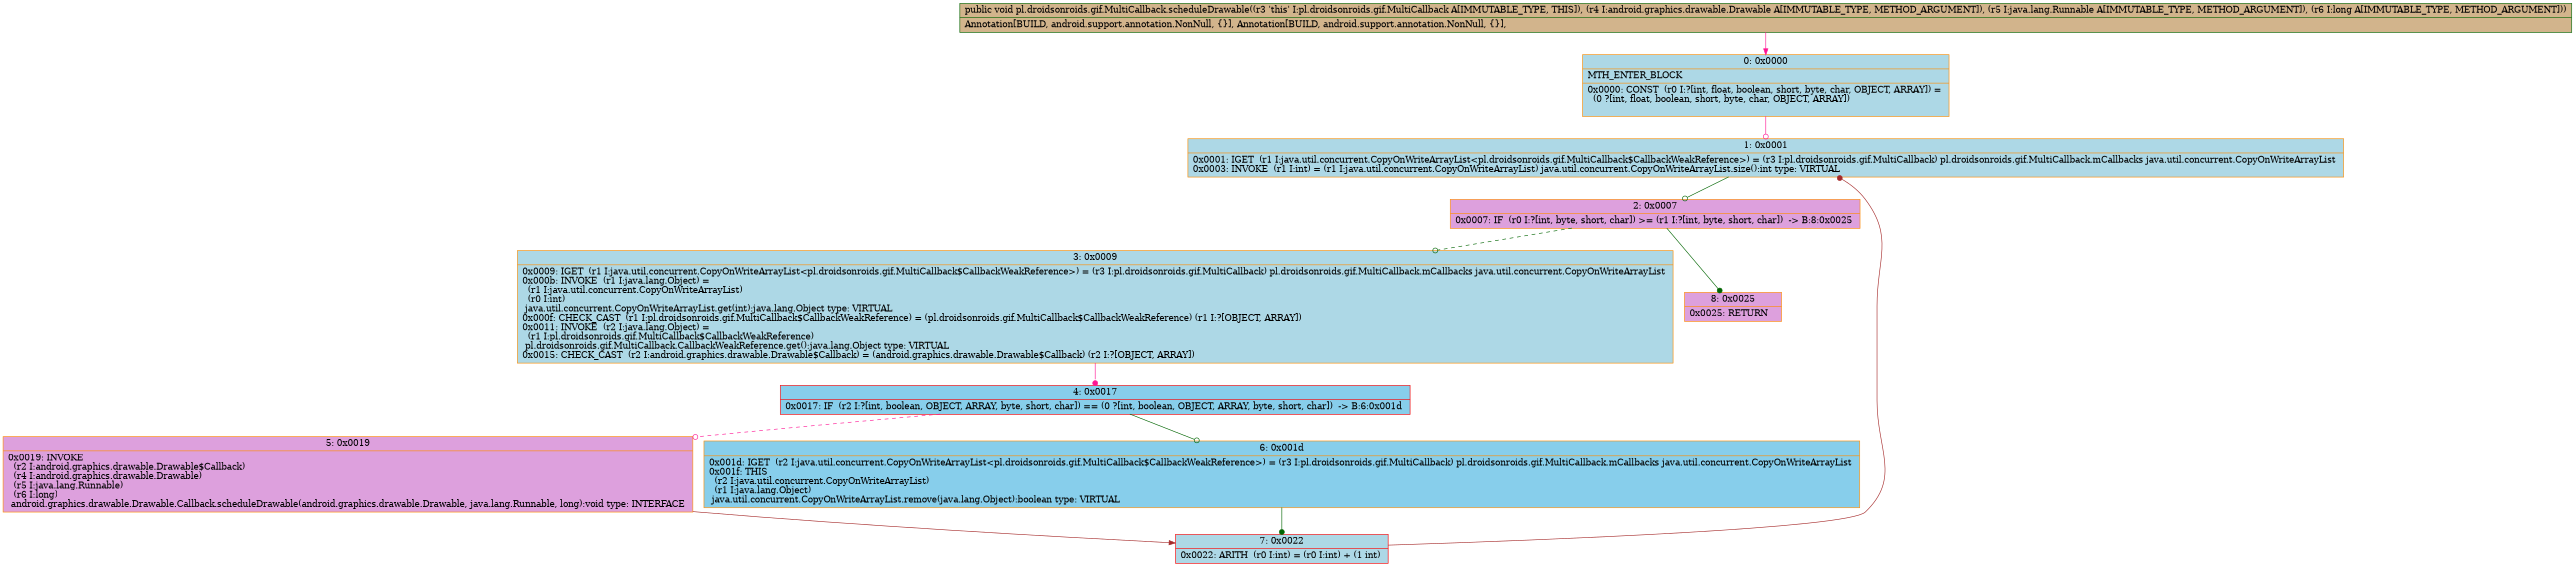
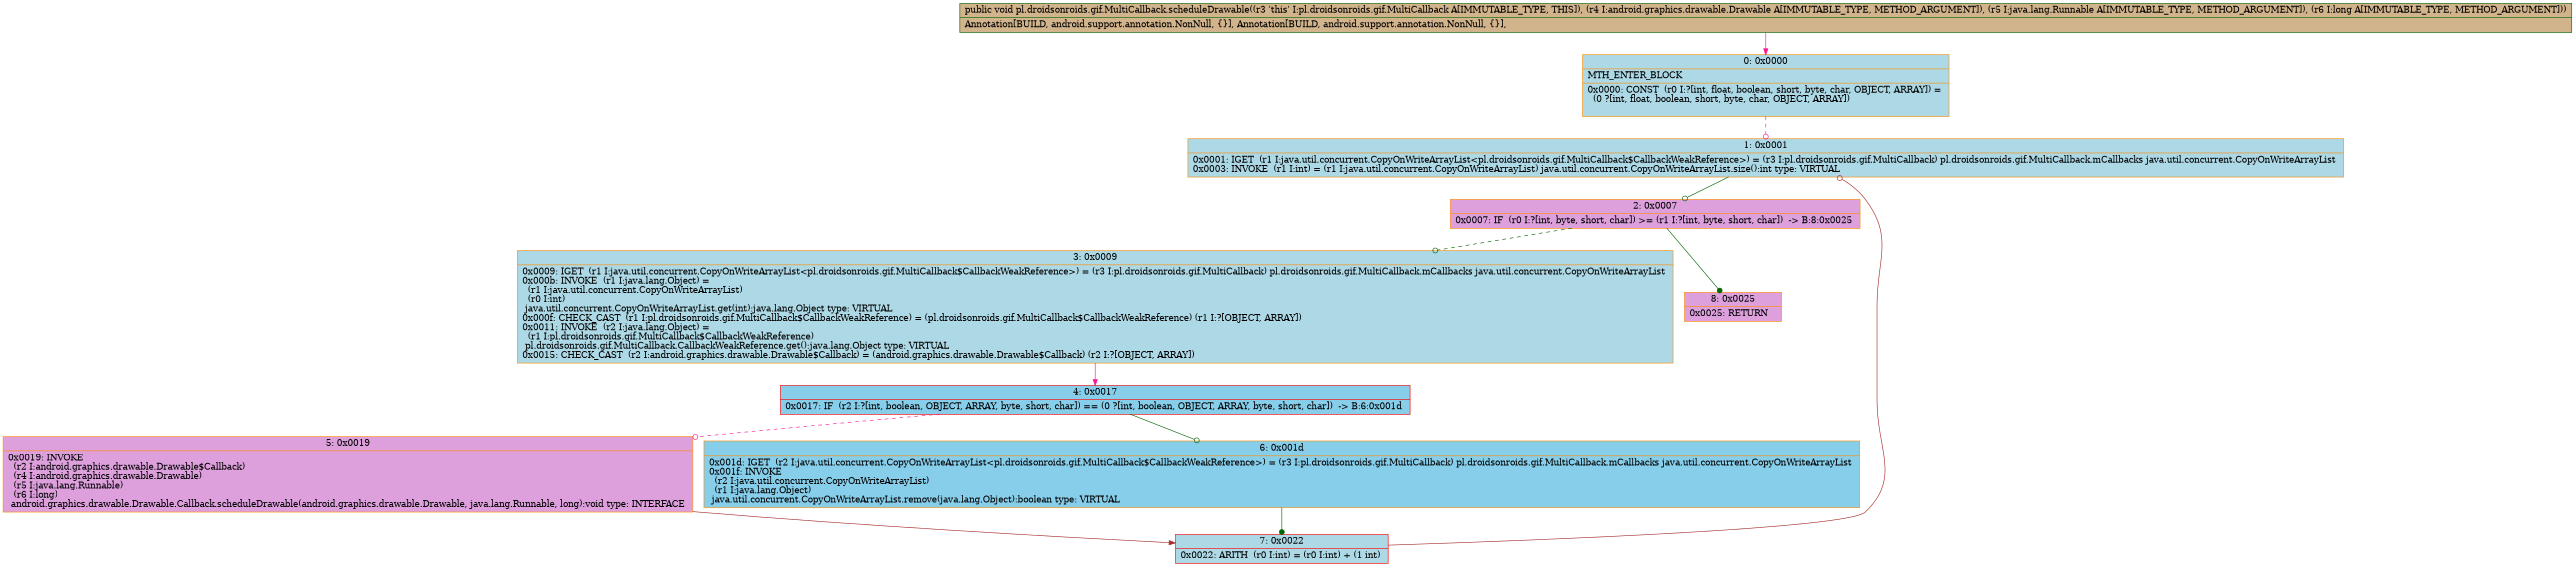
(1766, 125) -> (1766, 125)
(1095, 371) -> (1095, 371)
(741, 472) -> (748, 472)
(1804, 524) -> (1804, 524)
